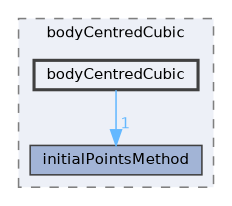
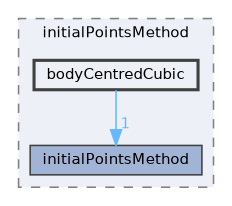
(116, 33) -> (116, 33)
